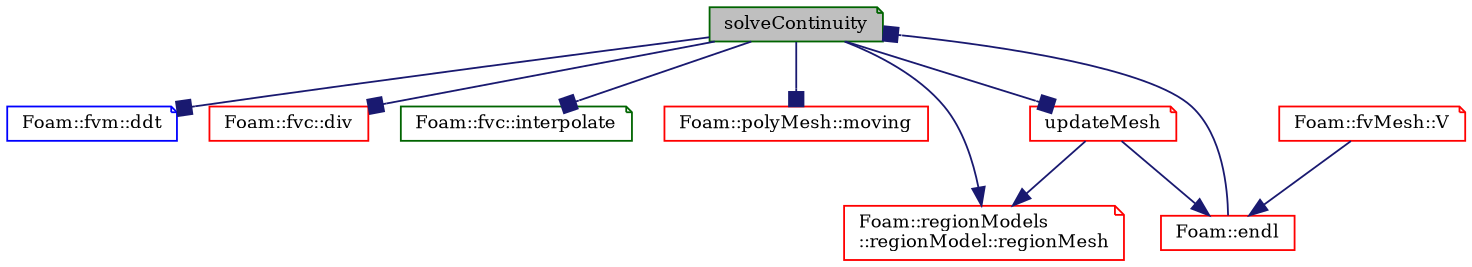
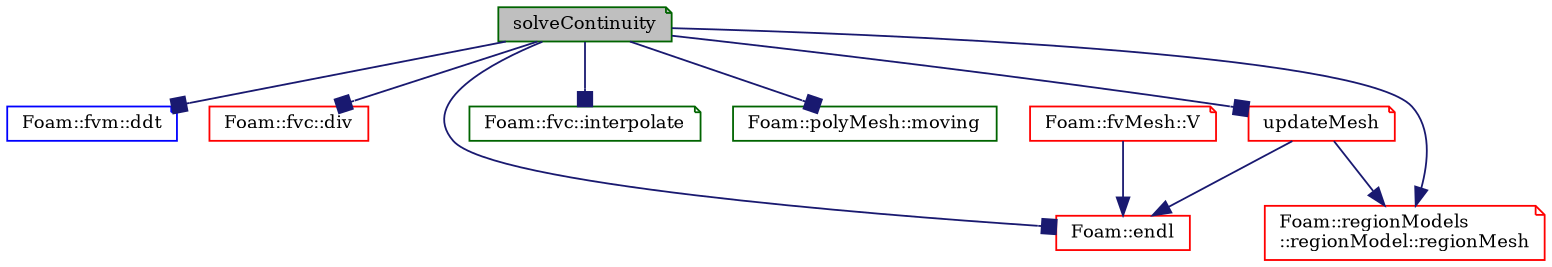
(1108, 70) -> (666, 191)
(796, 124) -> (865, 124)
